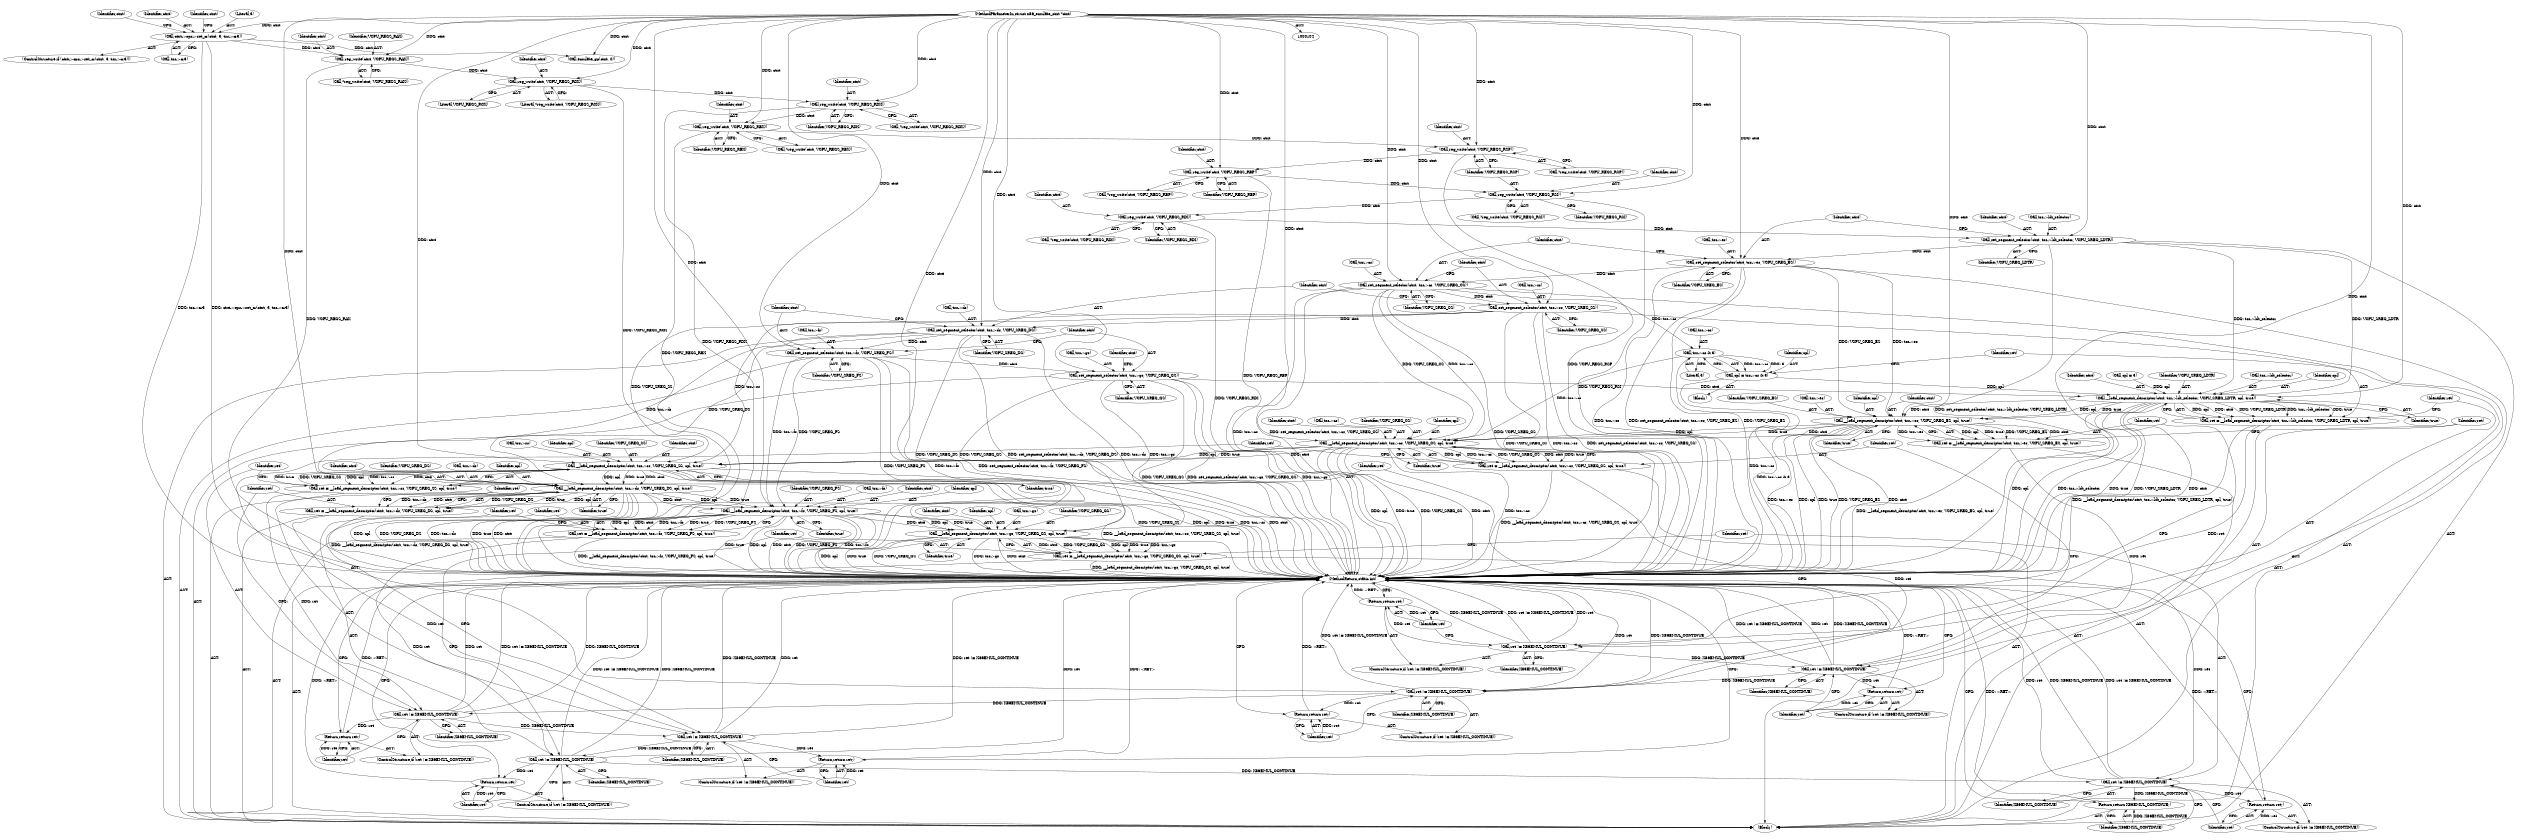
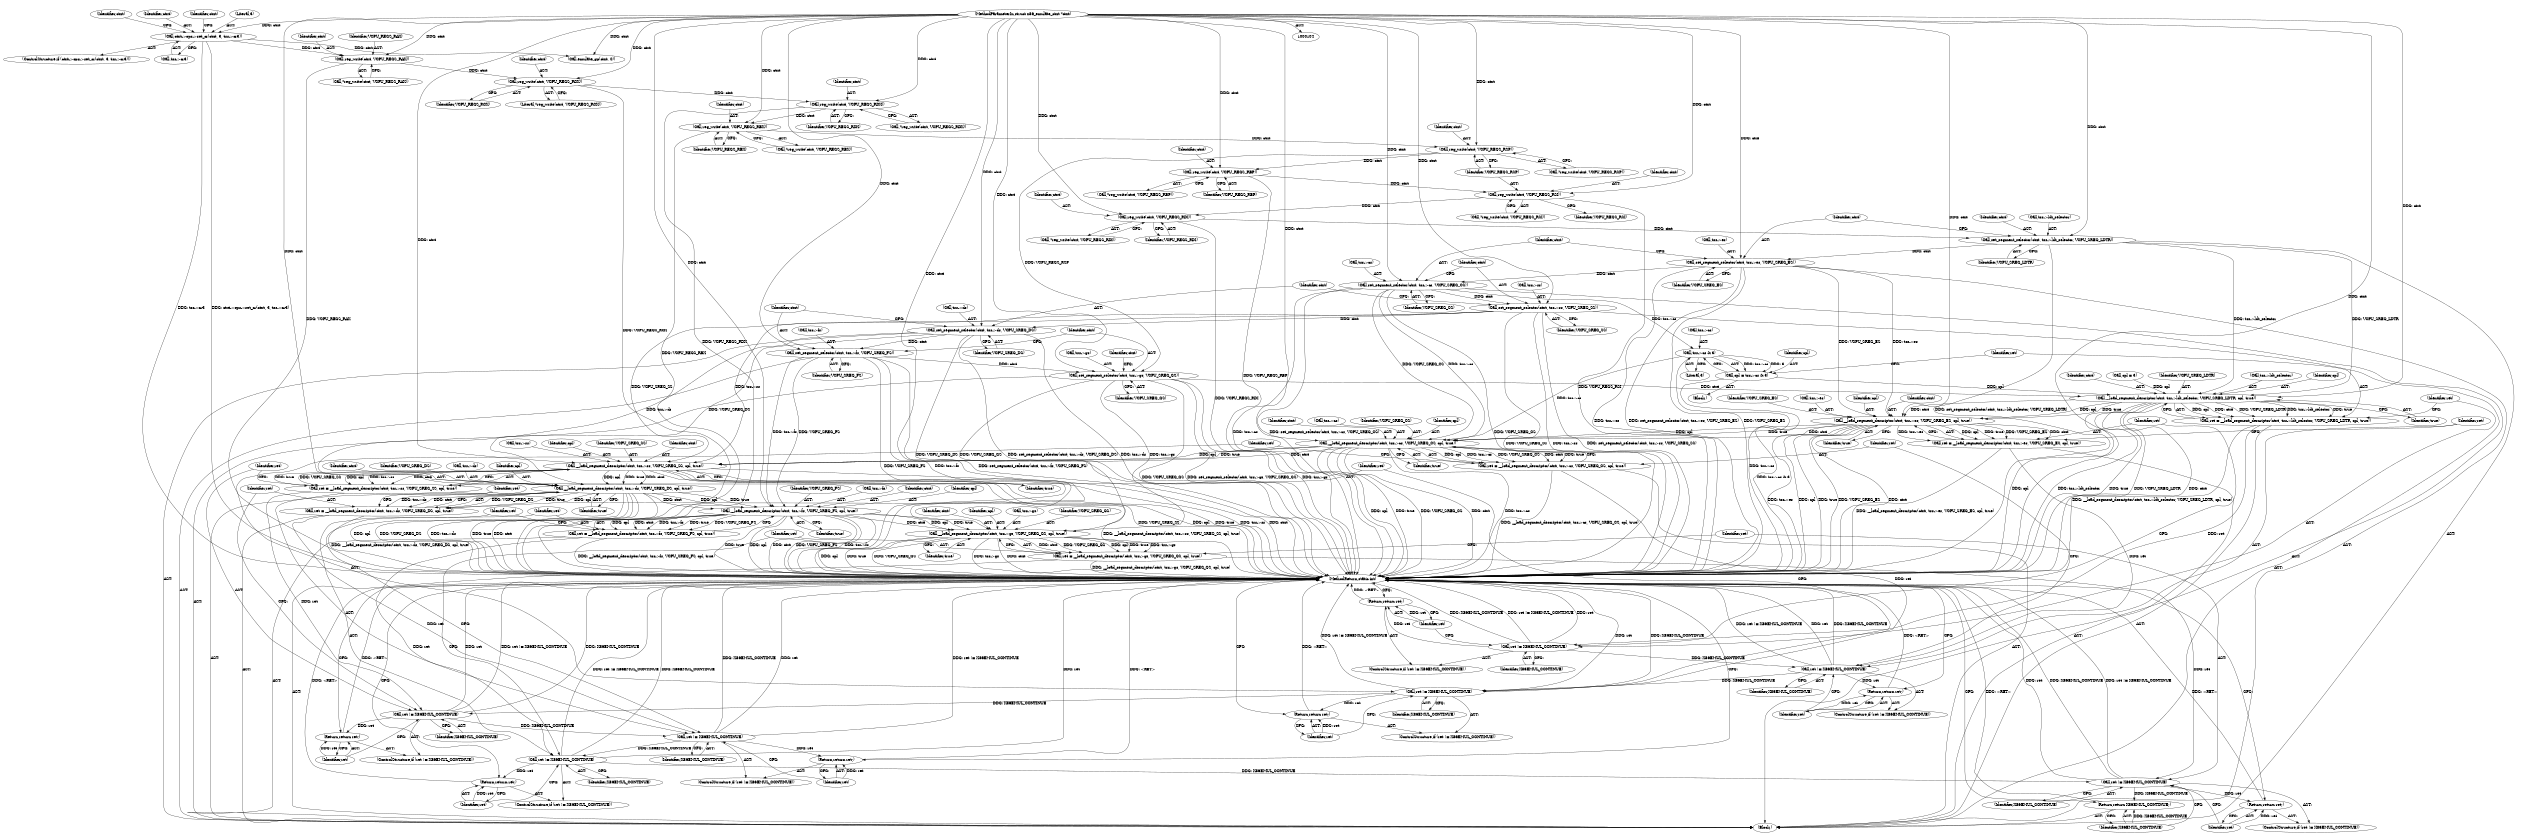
(463, 105) -> (463, 105)
none -> (1038, 136)
(1579, 428) -> (1092, 159)
